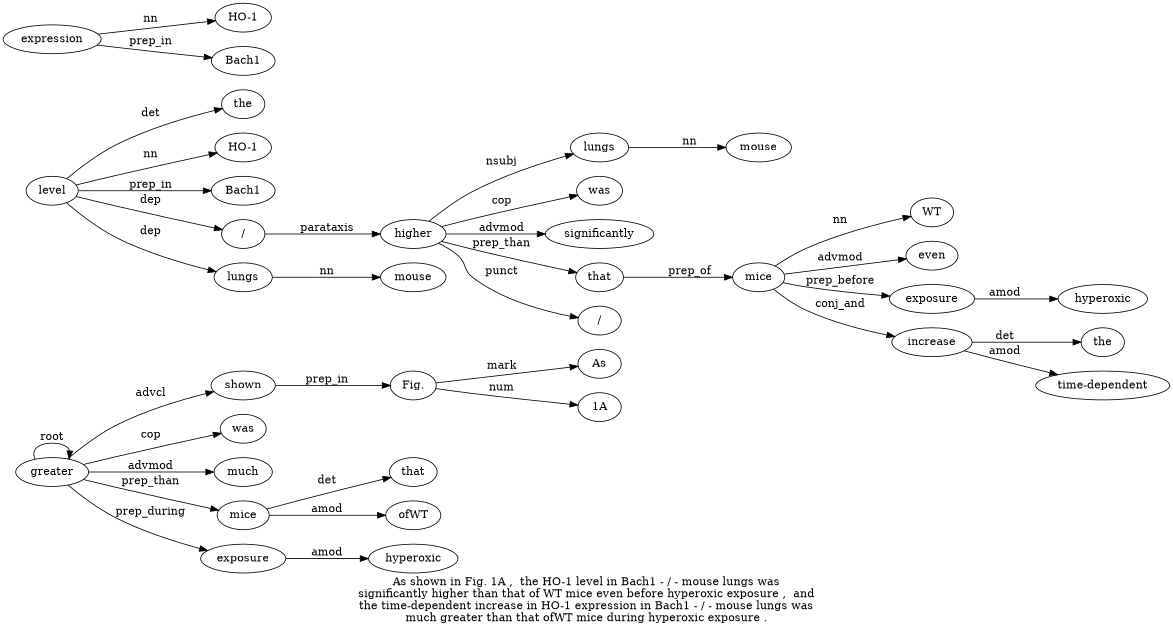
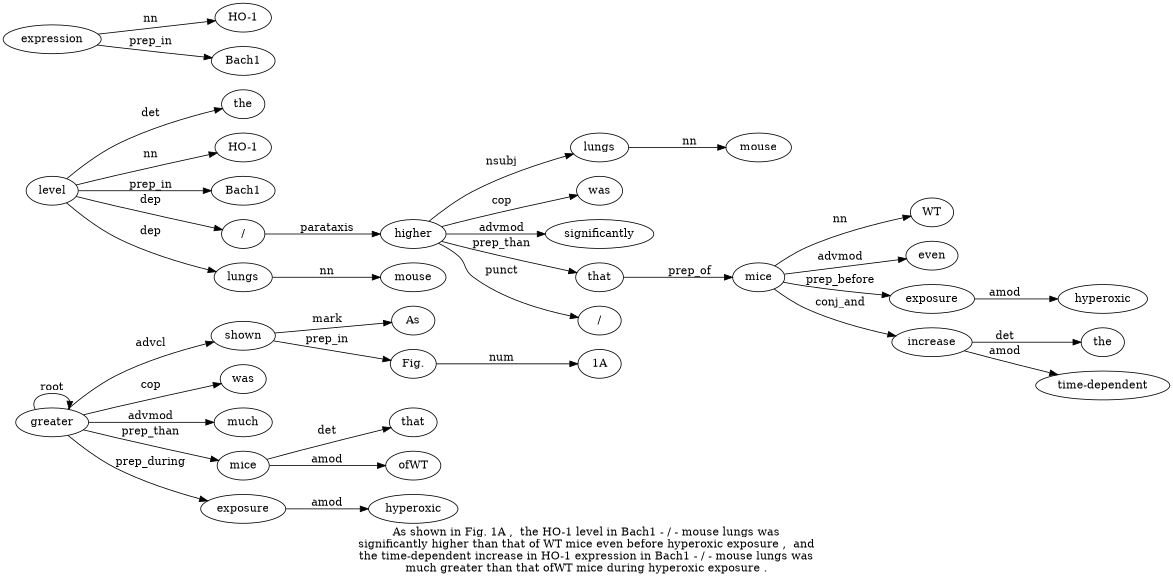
(503, 375) -> (329, 328)
